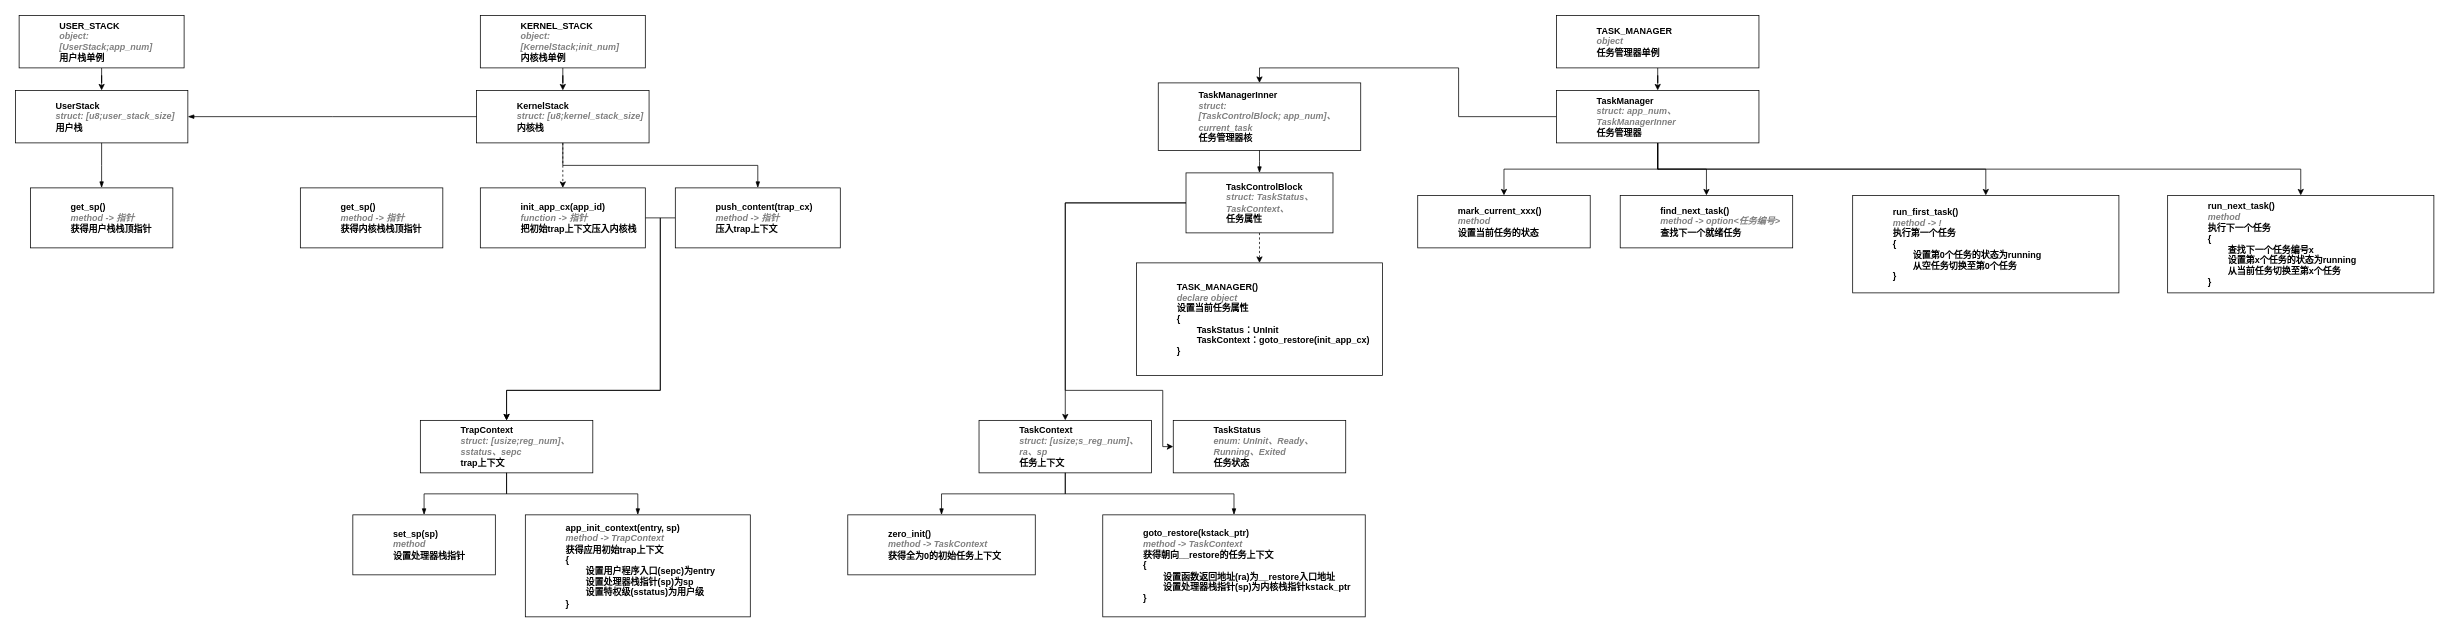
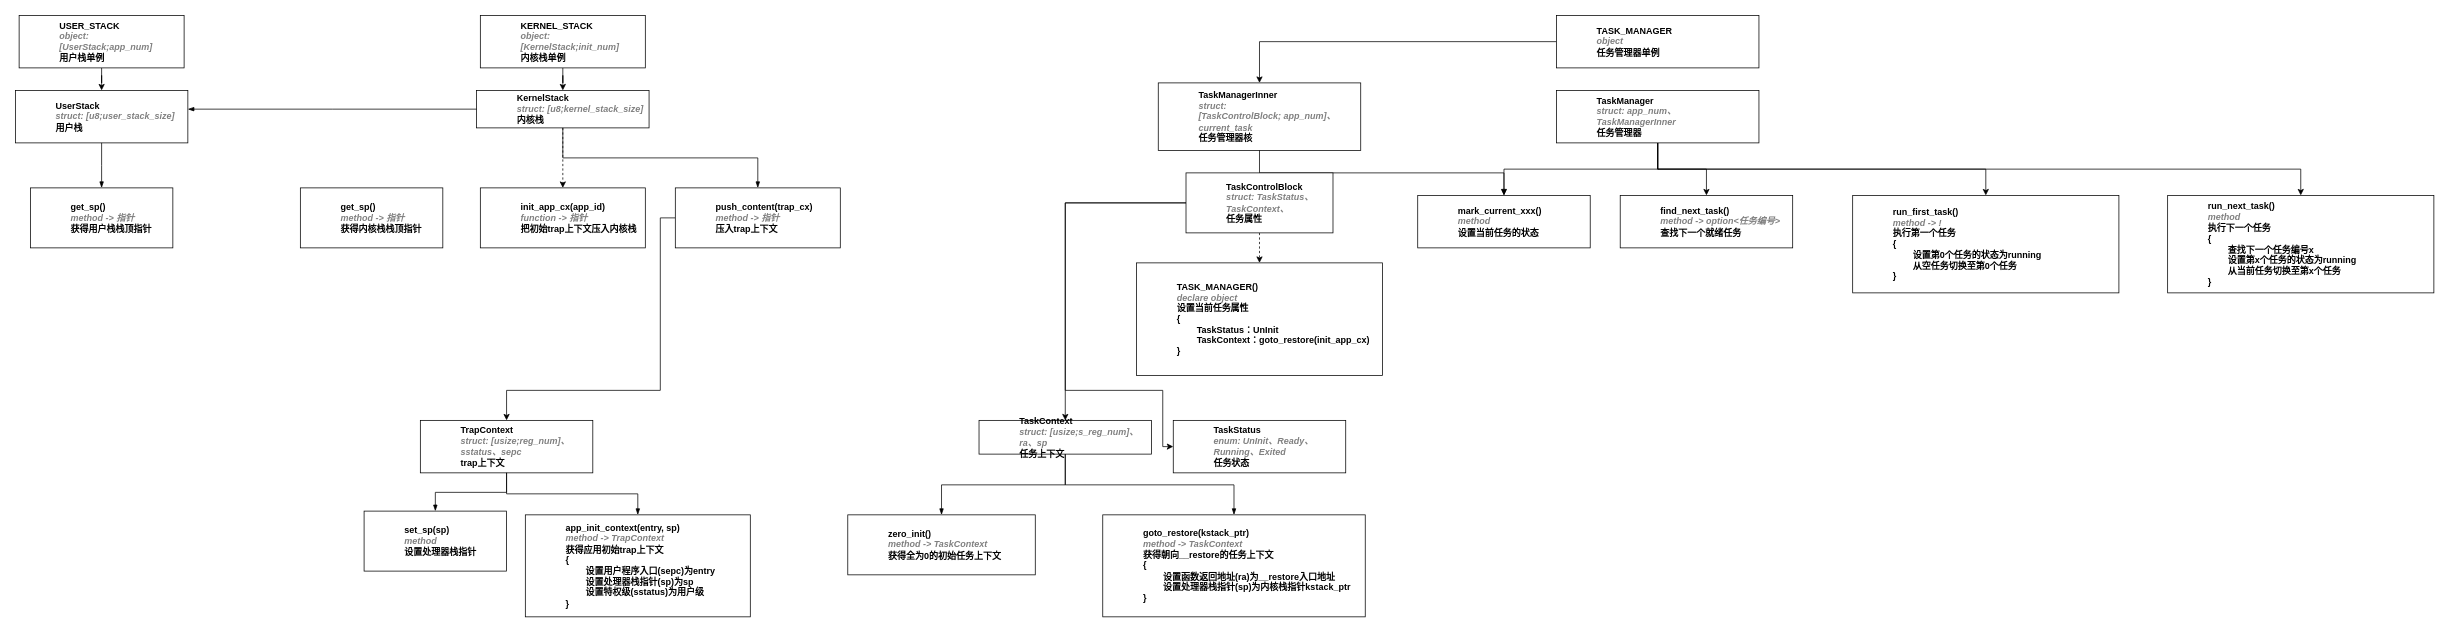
(1433, 68) -> none
(1658, 82) -> (1397, 42)
(563, 117) -> (563, 109)
(1260, 165) -> (1260, 167)
(651, 218) -> none
(1065, 447) -> (1065, 437)
(424, 545) -> (435, 541)
